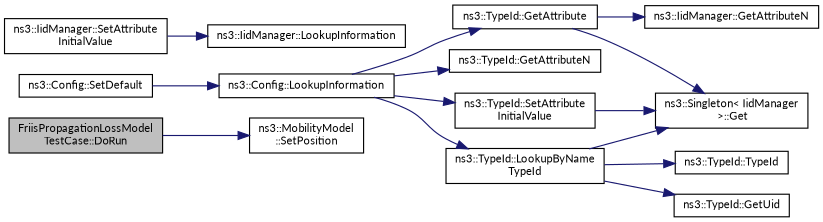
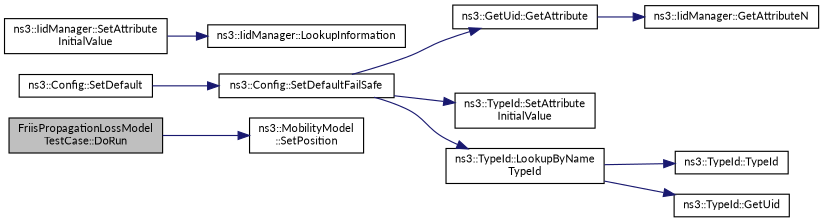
(525, 17) -> (525, 17)
(525, 61) -> none
(307, 86) -> (307, 86)
(732, 111) -> none
